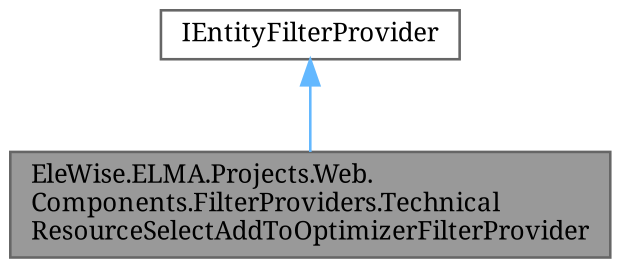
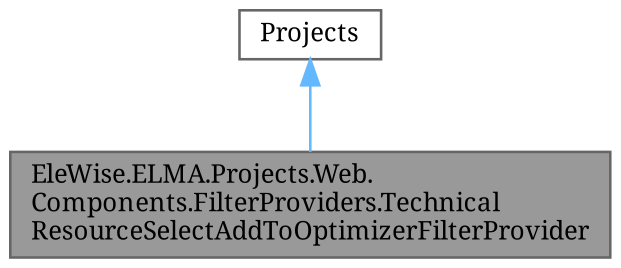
(310, 35) -> (310, 35)
